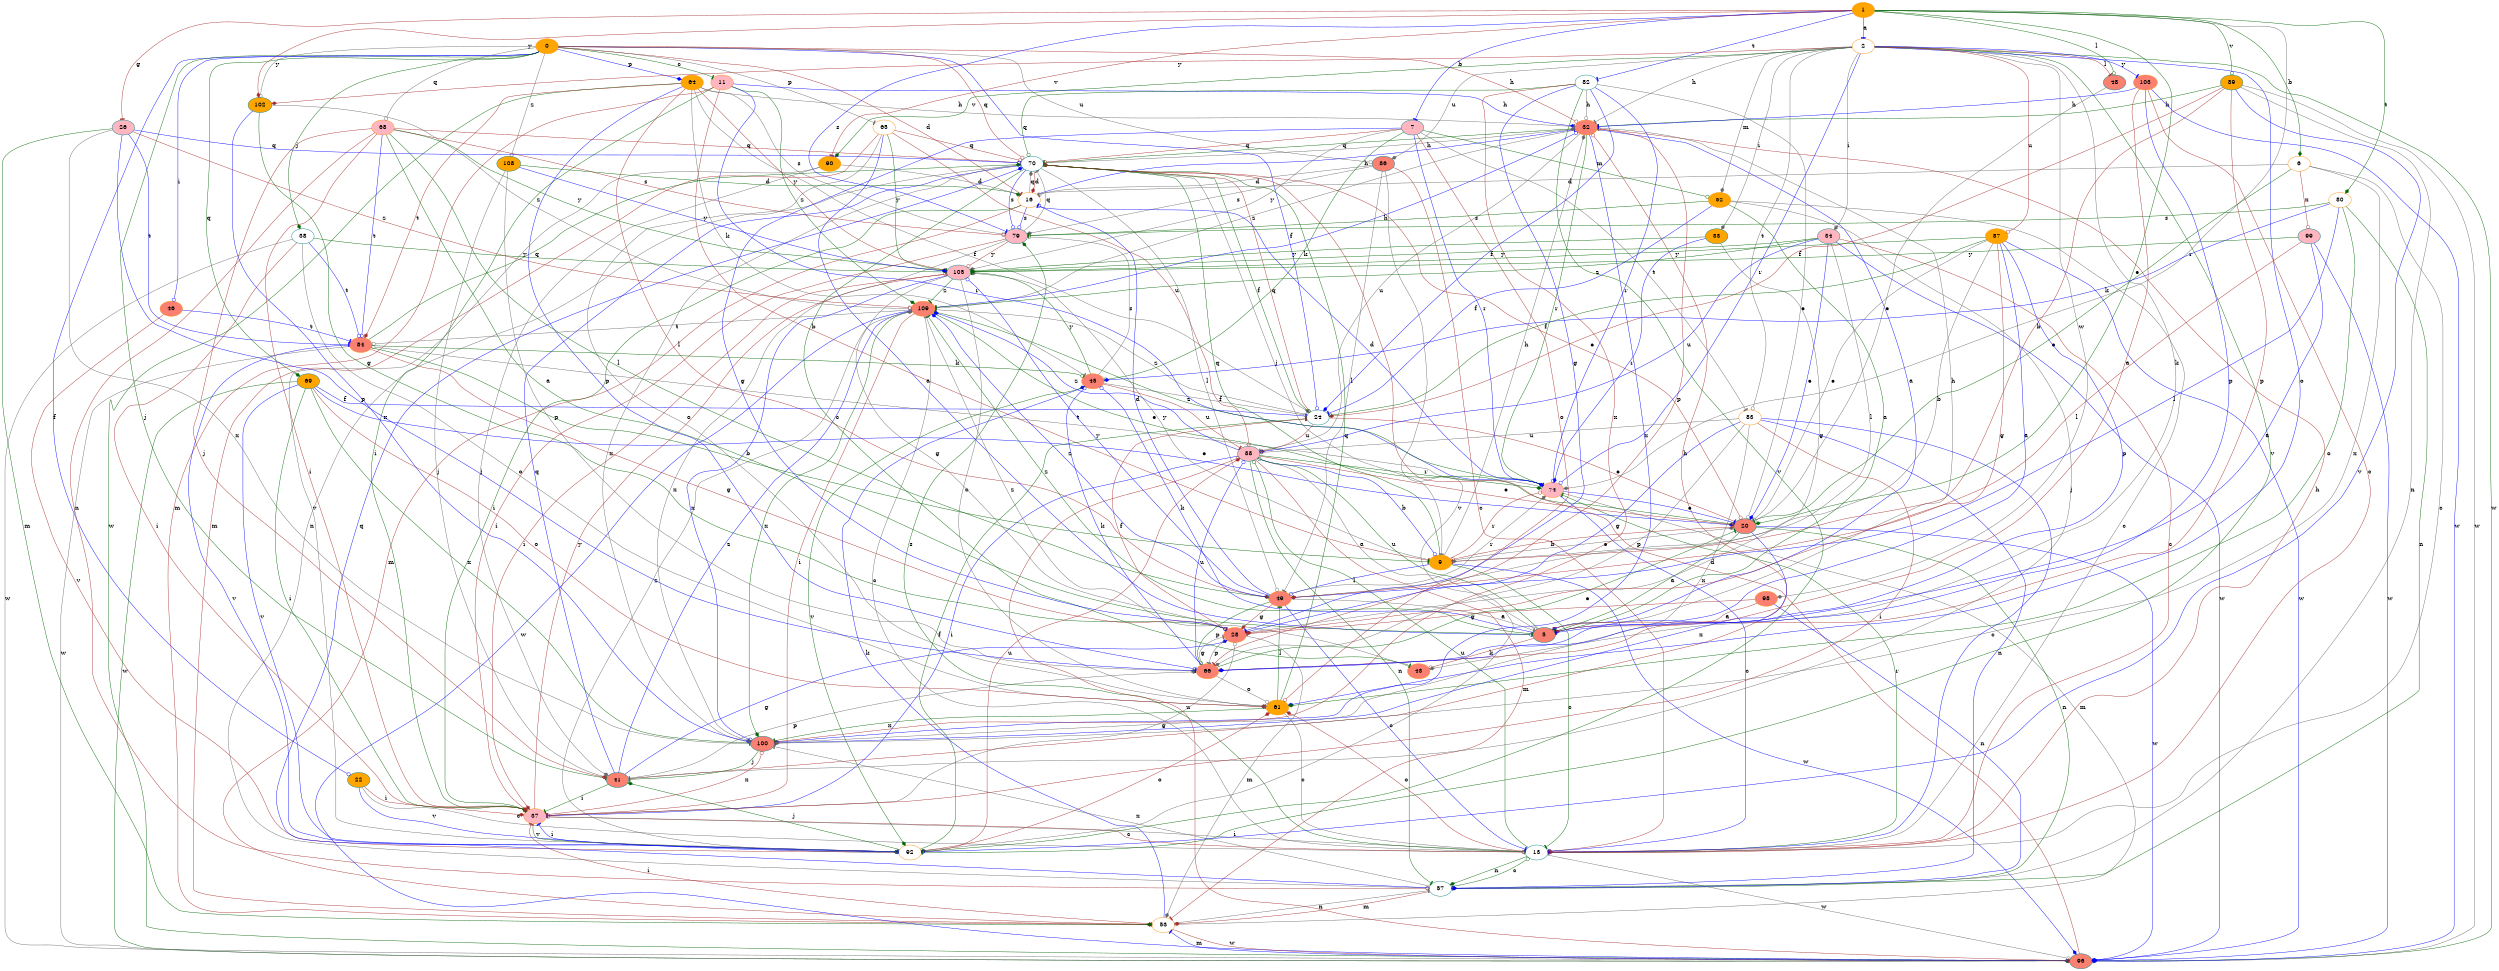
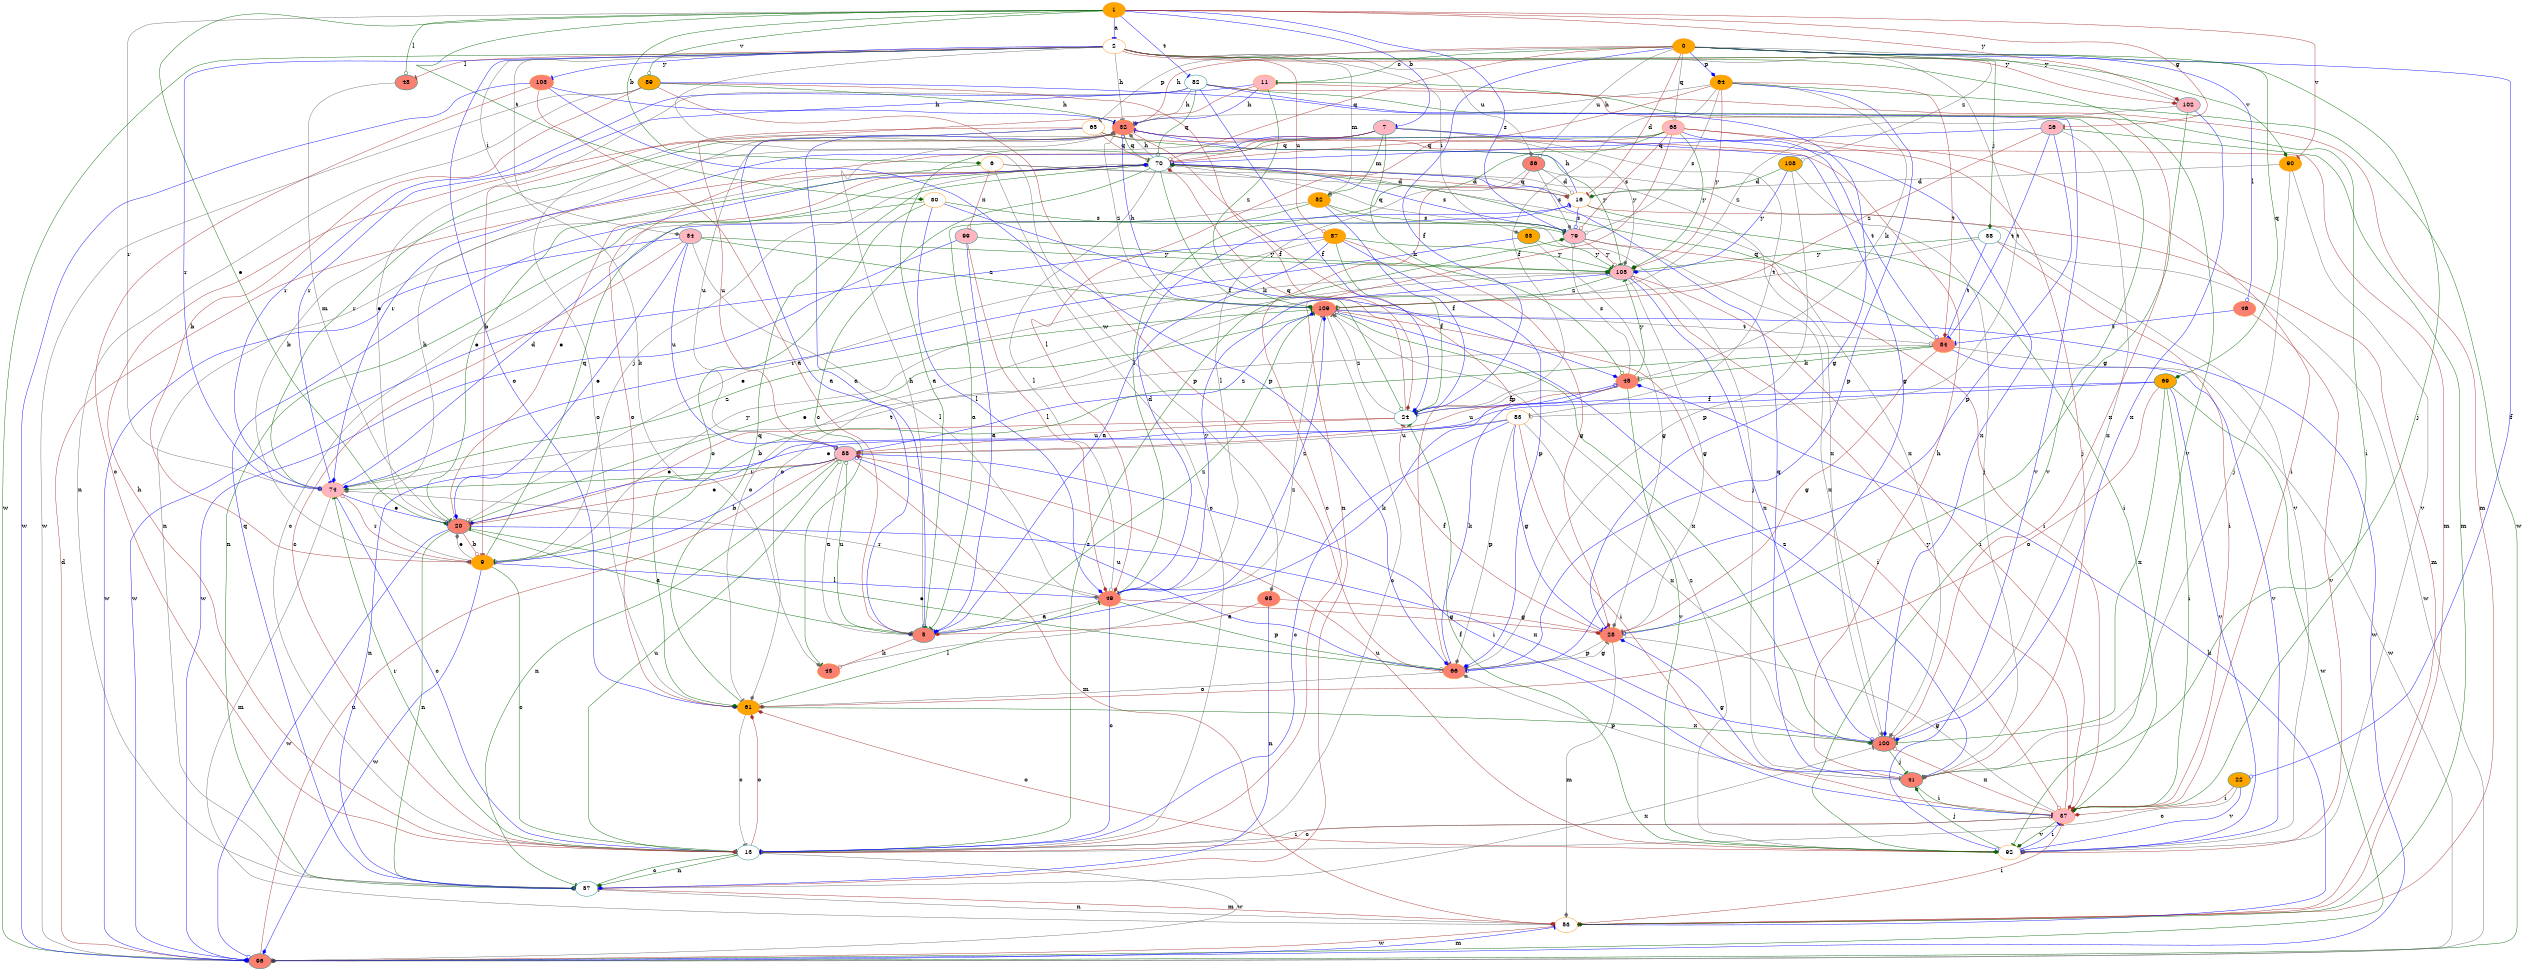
(260, 105) -> (2188, 105)
(179, 182) -> (2253, 182)
(1887, 309) -> (325, 309)
(1826, 513) -> (625, 180)
